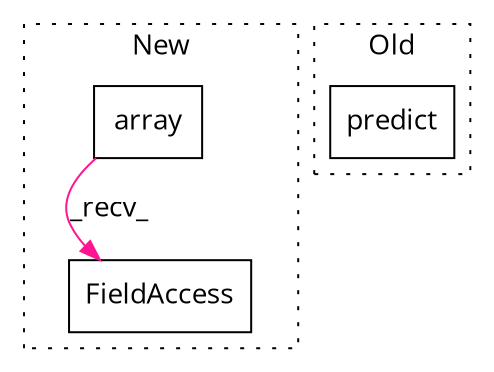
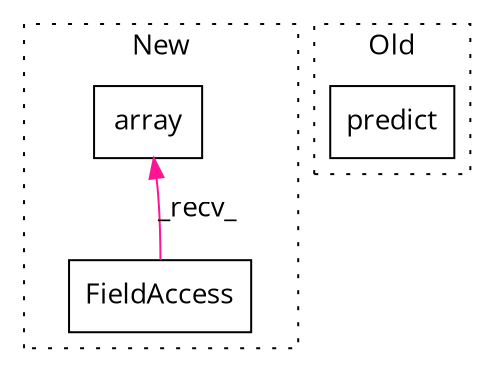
(67, 200) -> (160, 219)
